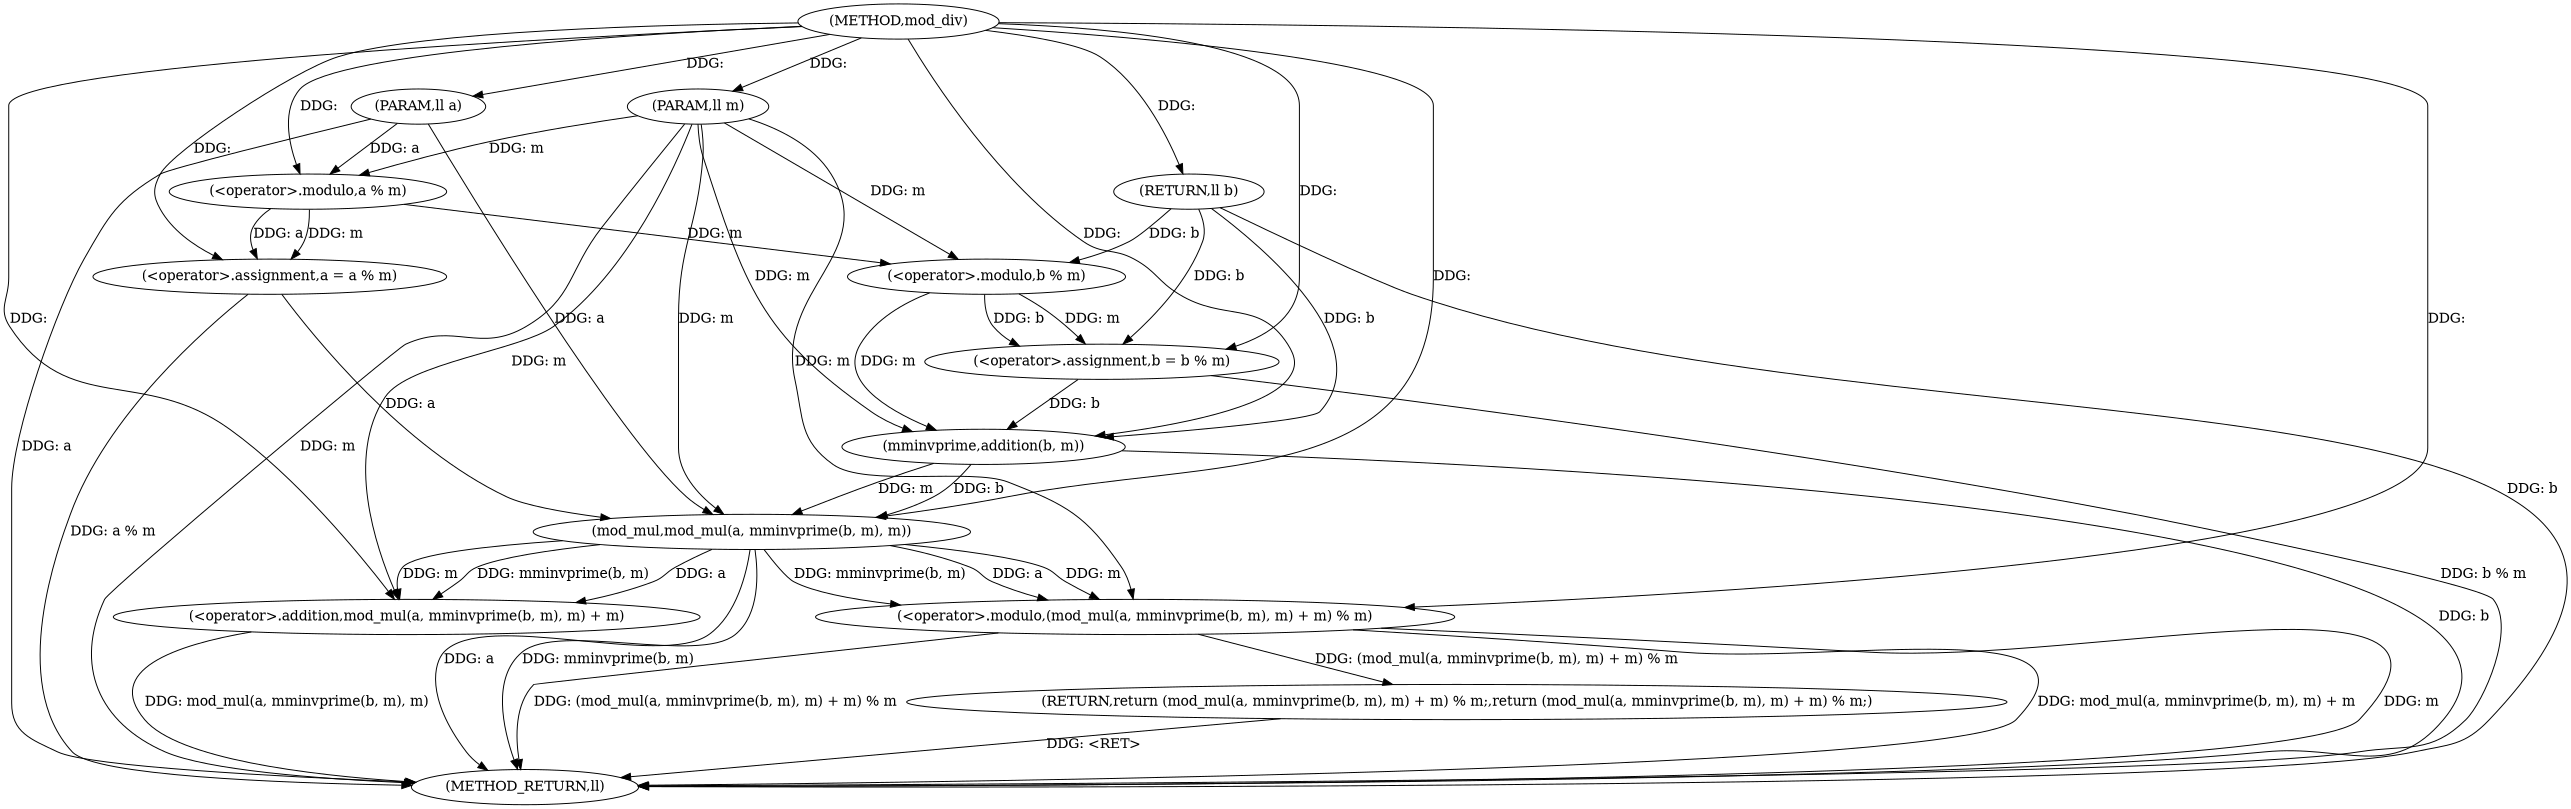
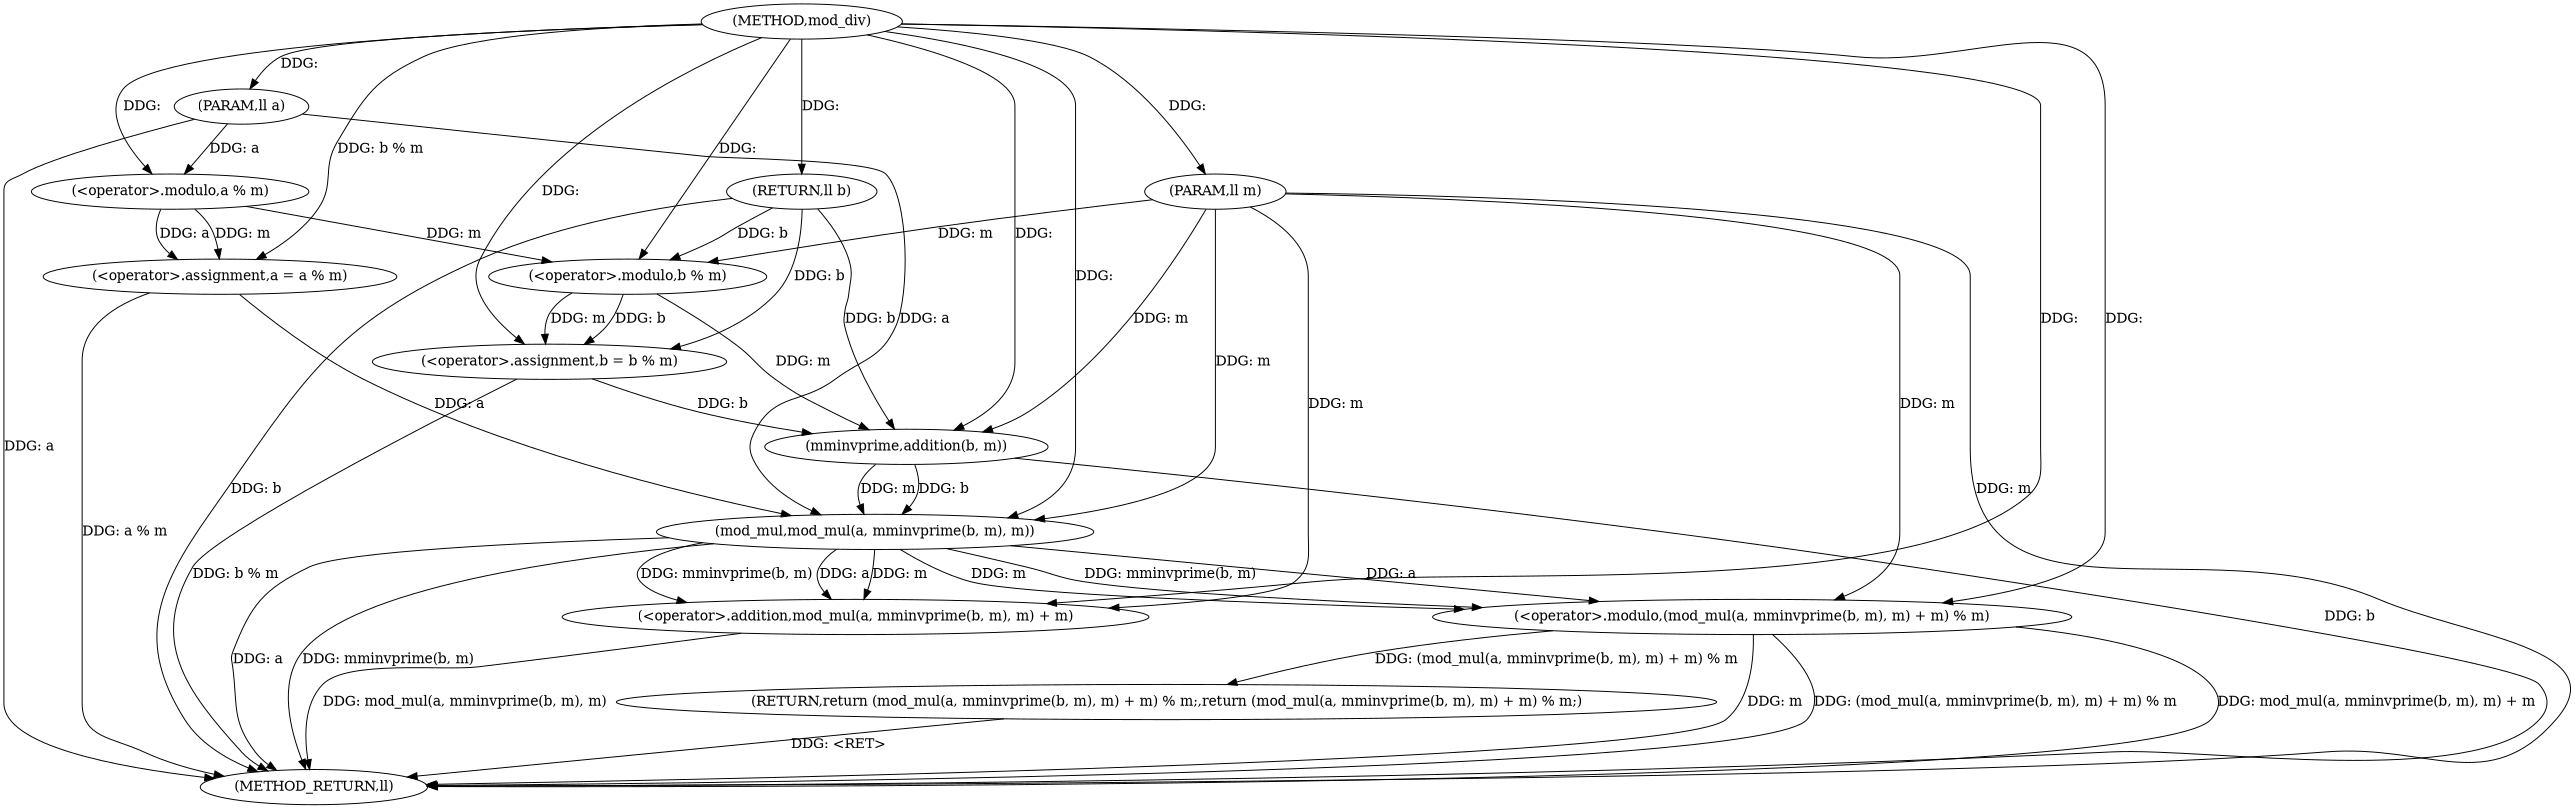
(502, 139) -> none
none -> (718, 145)
(215, 149) -> (380, 149)
